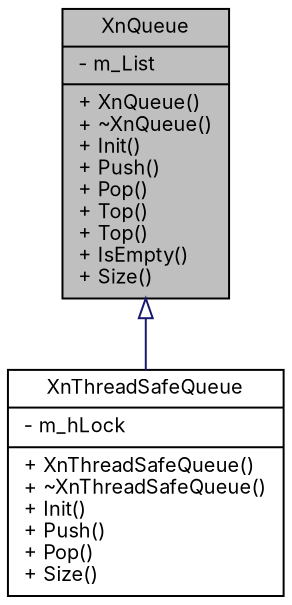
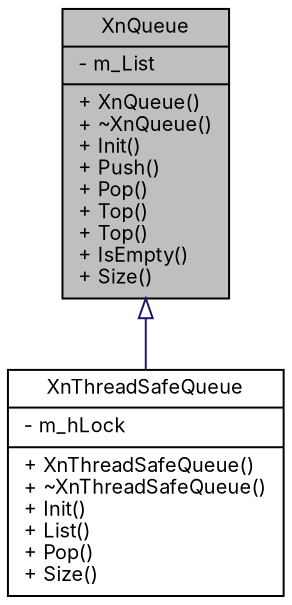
(65, 532) -> (58, 532)
